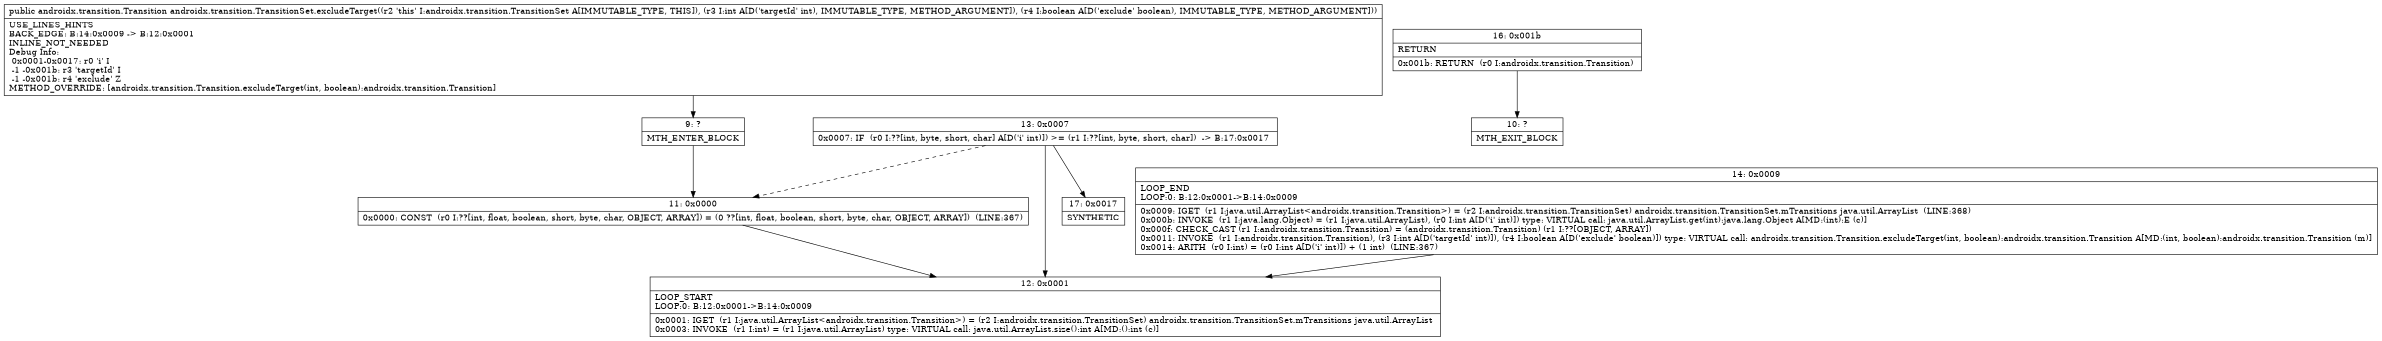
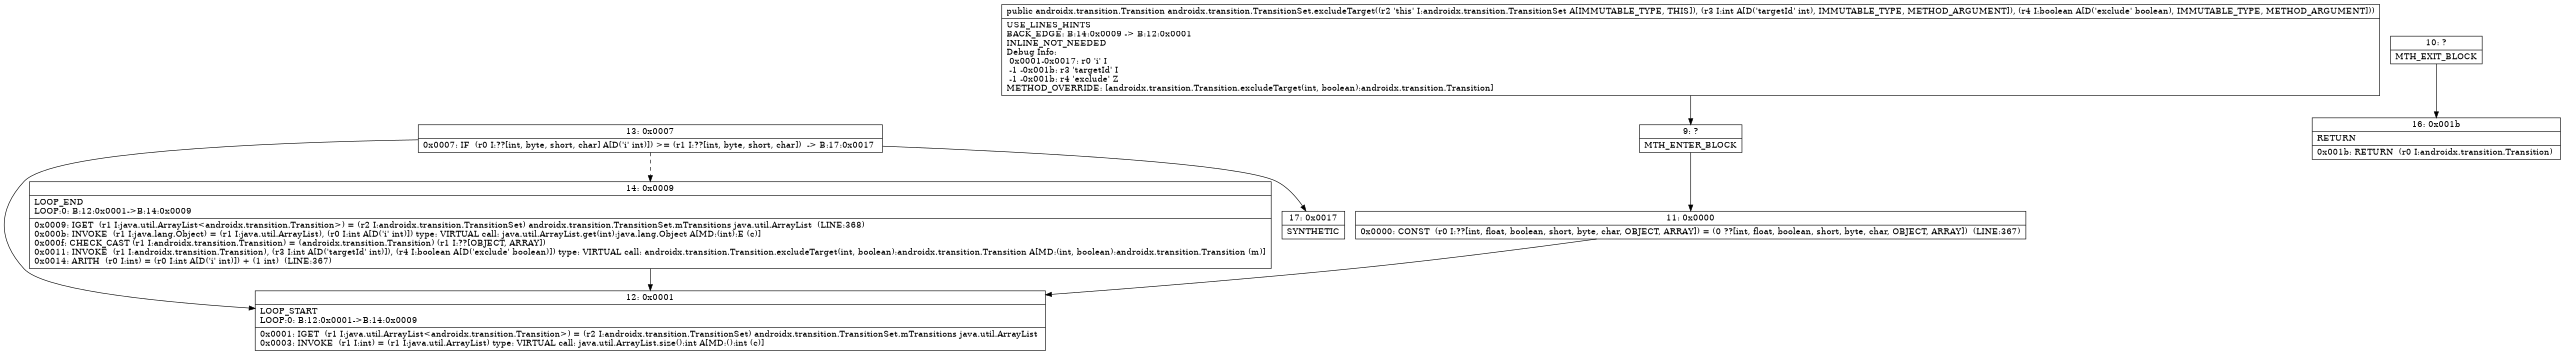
(1517, 91) -> (2436, 88)
(872, 171) -> (650, 164)
